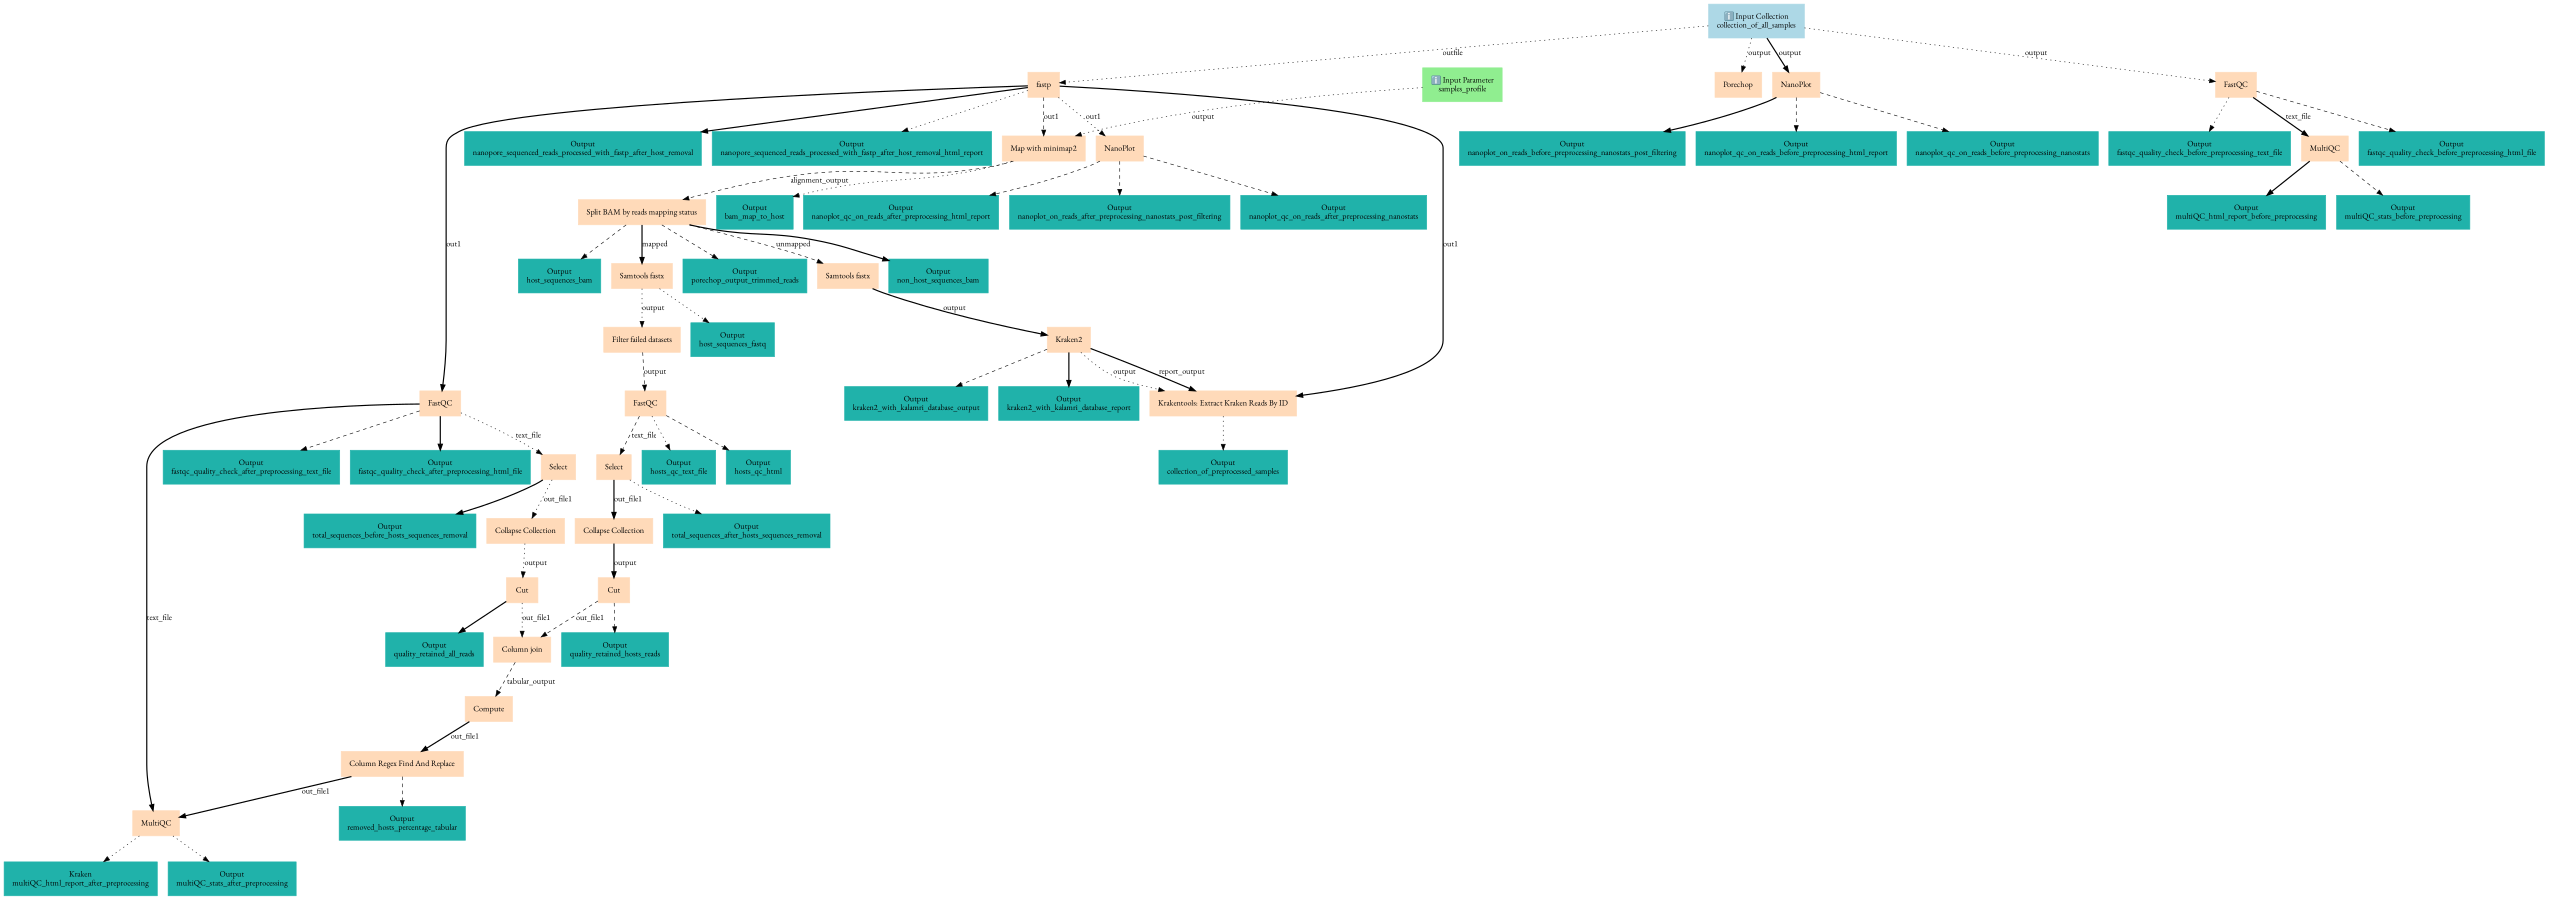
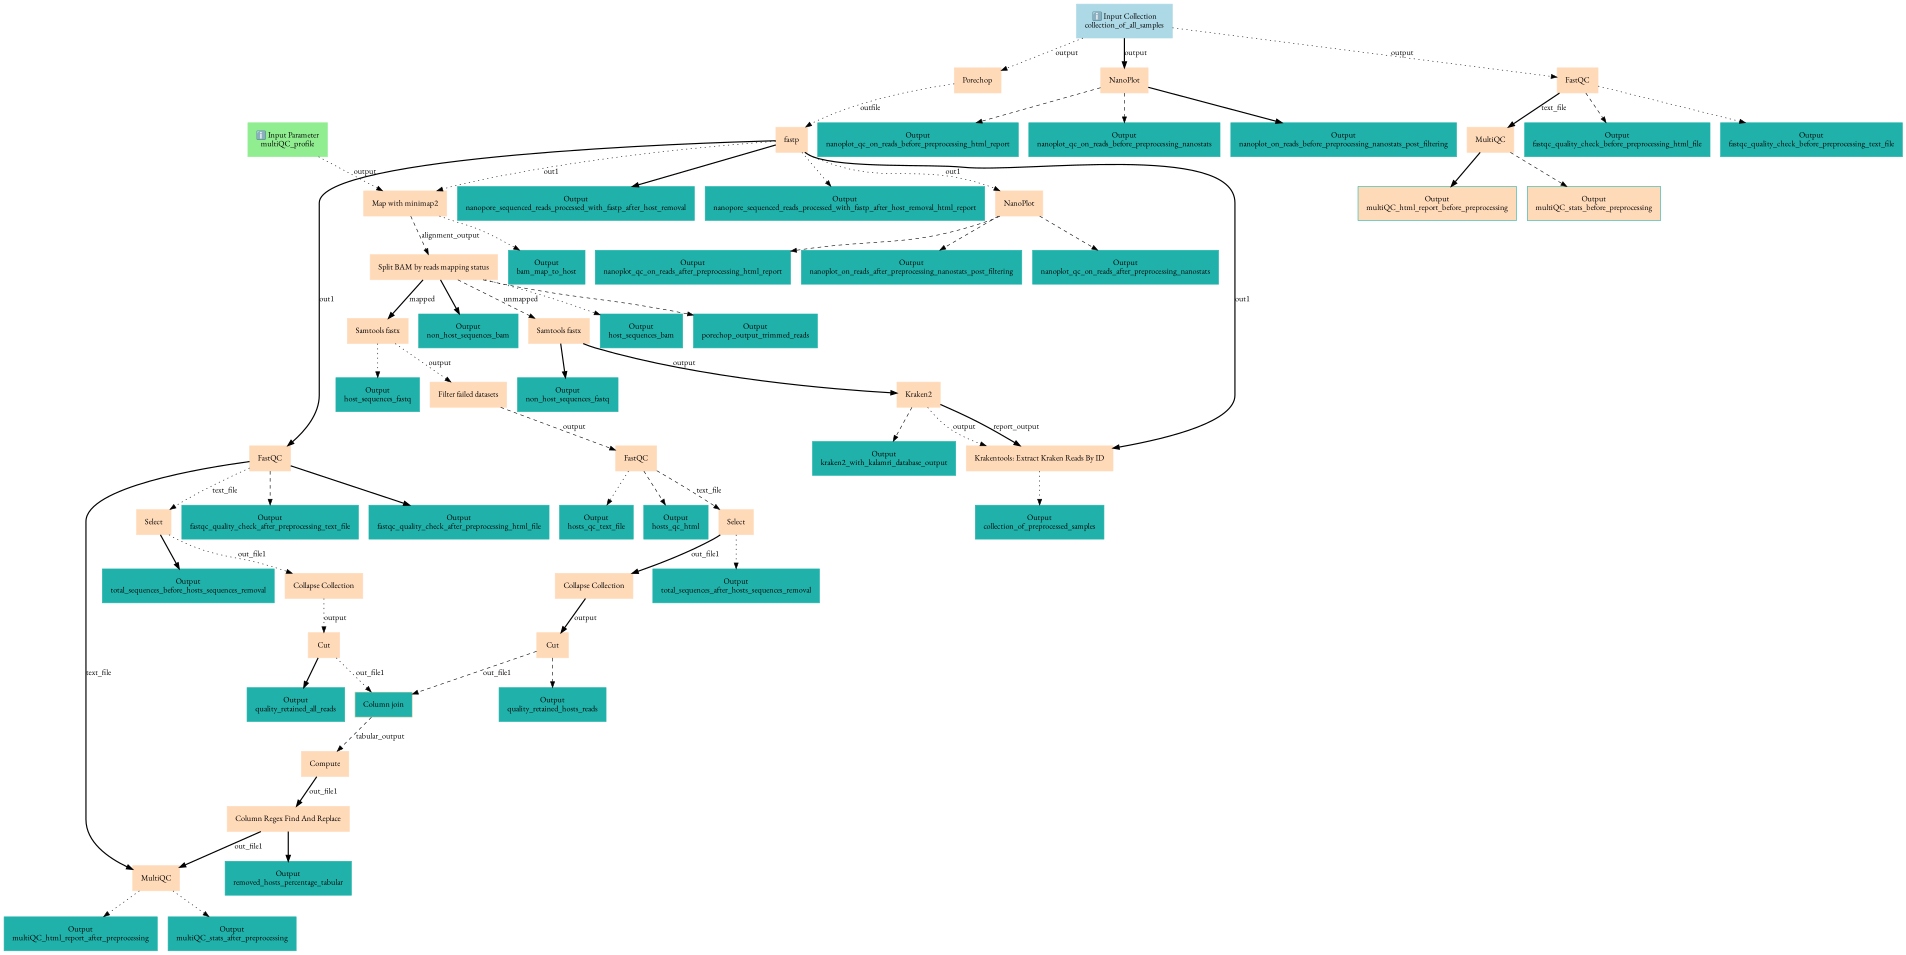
(1387, 54) -> (881, 99)
(1462, 85) -> (288, 140)
(1044, 114) -> (608, 158)
(2247, 212) -> (1437, 203)
(2403, 212) -> (1594, 203)
(606, 240) -> (540, 295)
none -> (568, 395)
(1069, 403) -> none
(522, 650) -> (384, 705)
(402, 788) -> (288, 843)
(81, 879) -> (81, 934)
